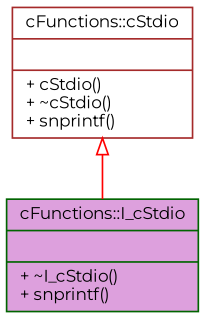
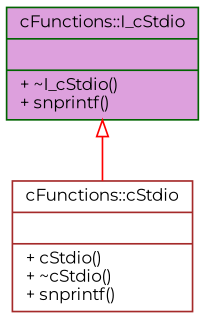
(102, 177) -> (102, 159)
